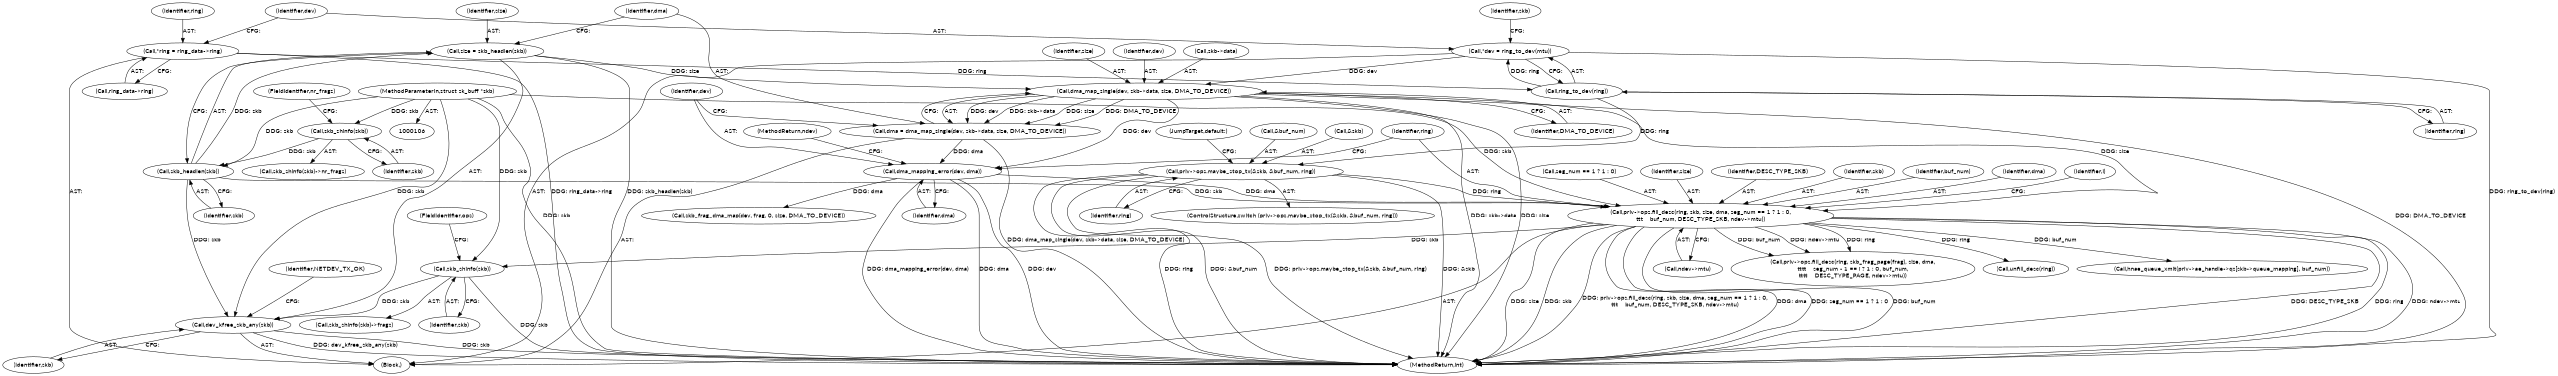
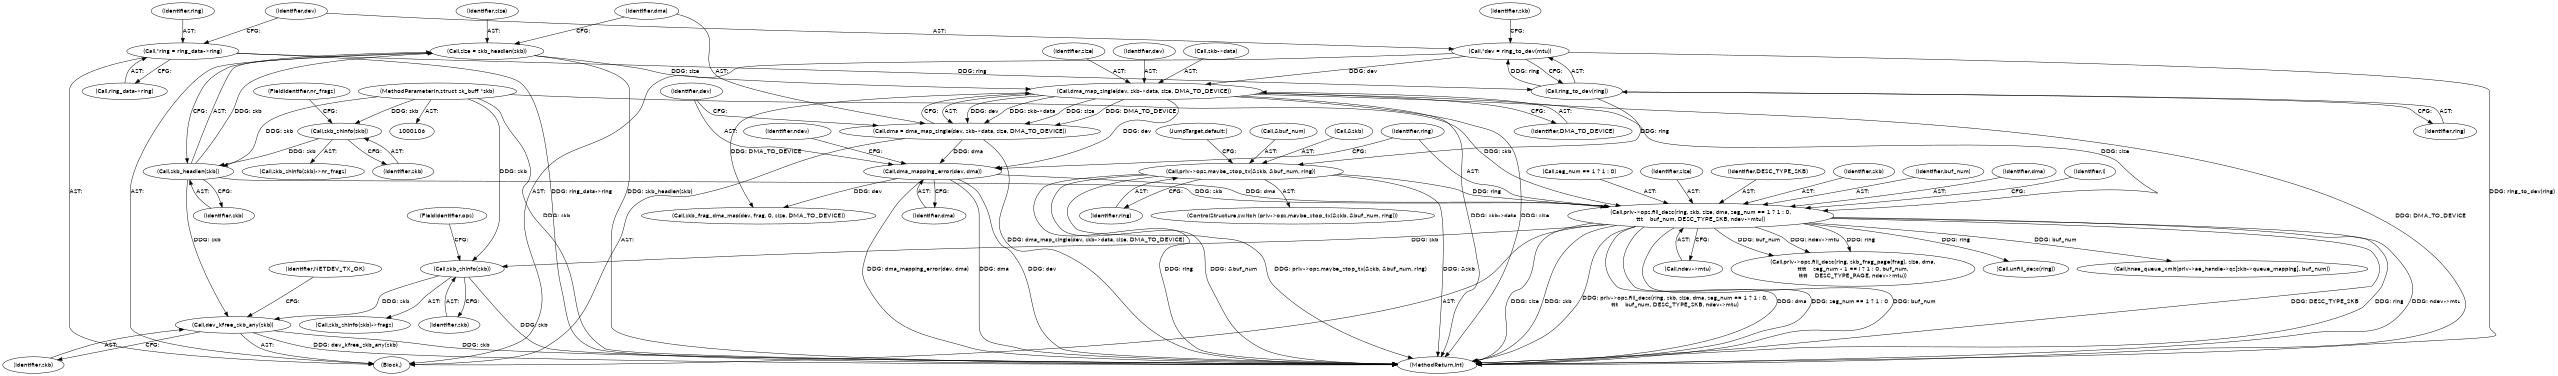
none -> (867, 100)
(787, 131) -> (787, 131)
(868, 192) -> (868, 192)
(407, 200) -> (130, 195)
(354, 201) -> none
